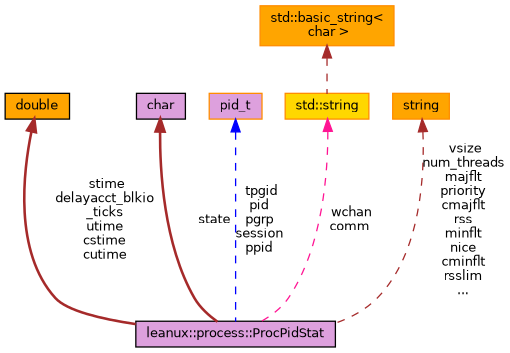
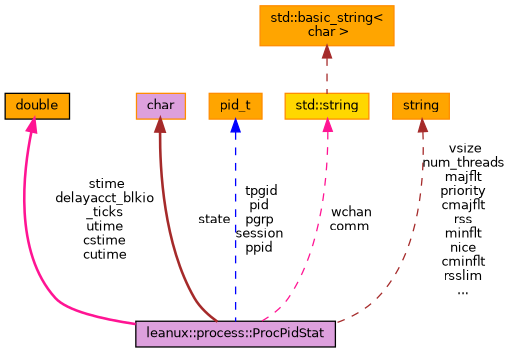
(161, 106) -> (161, 106)
(236, 106) -> (236, 106)
(34, 260) -> (34, 260)
